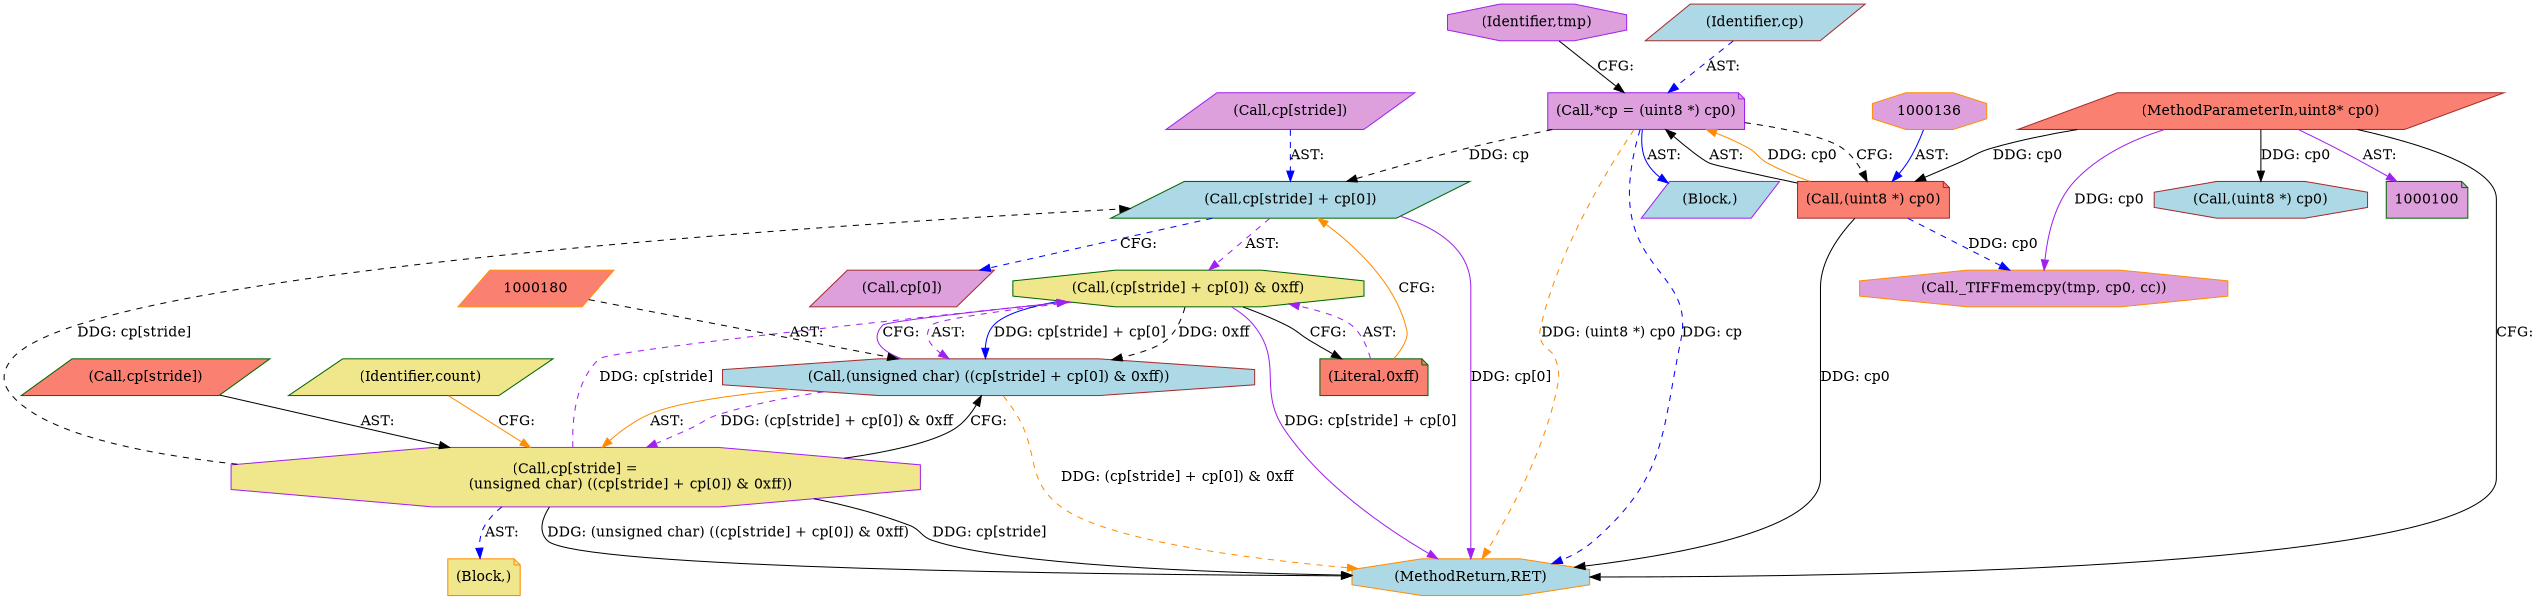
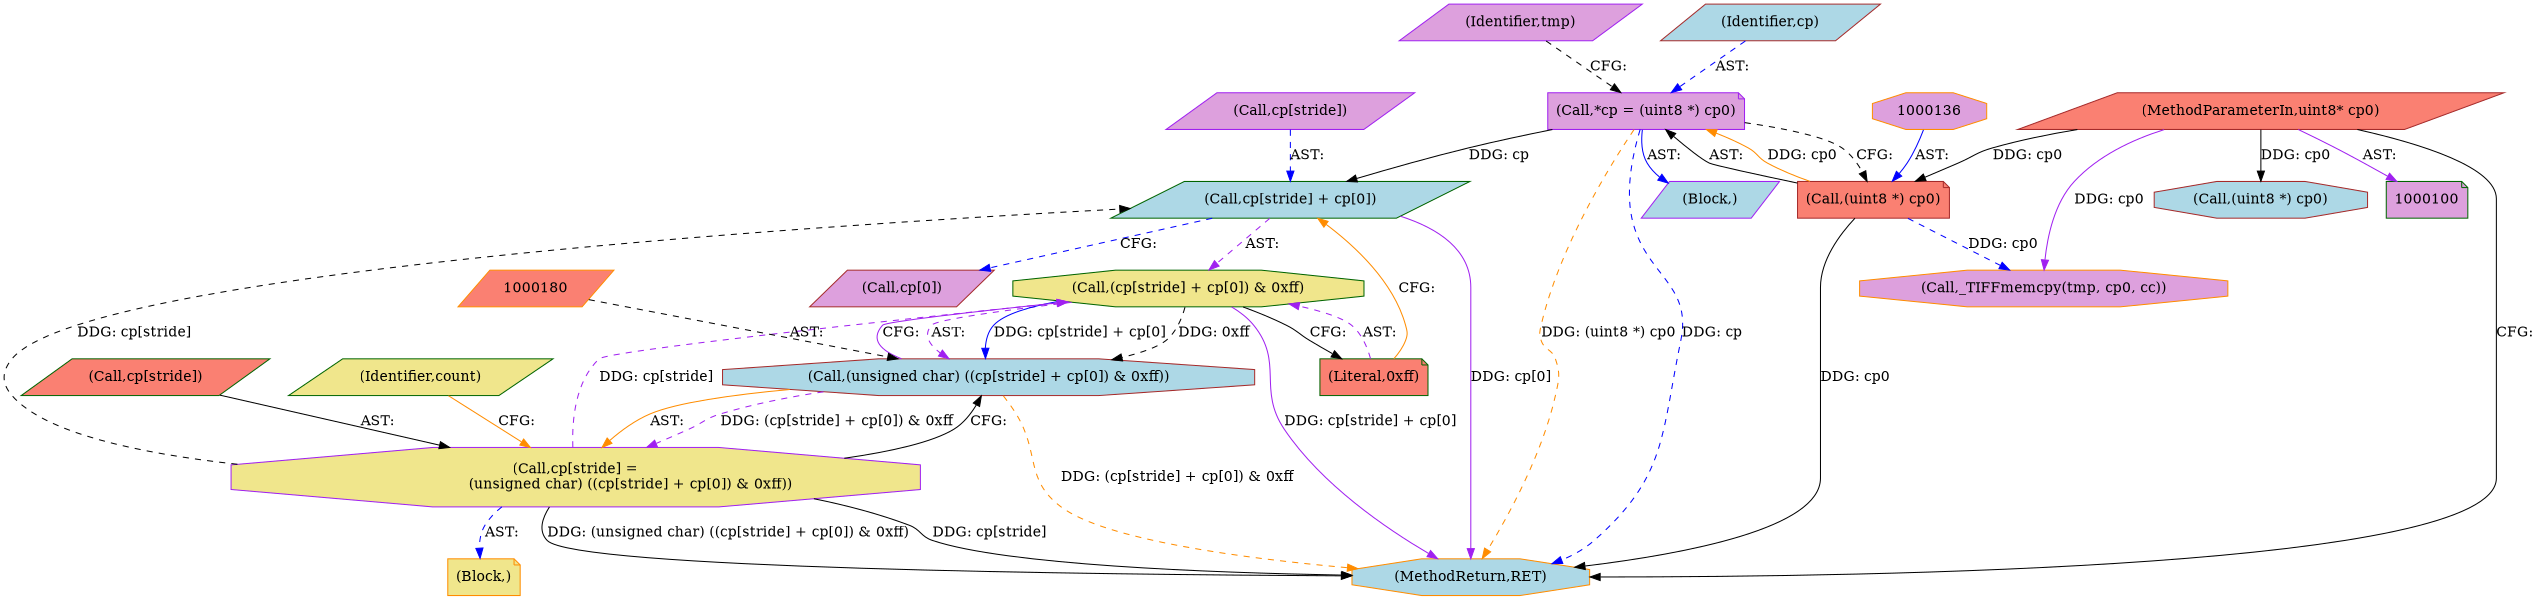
(1537, 22) -> (1521, 22)
(1587, 63) -> (1579, 64)
(1454, 152) -> (1454, 152)
